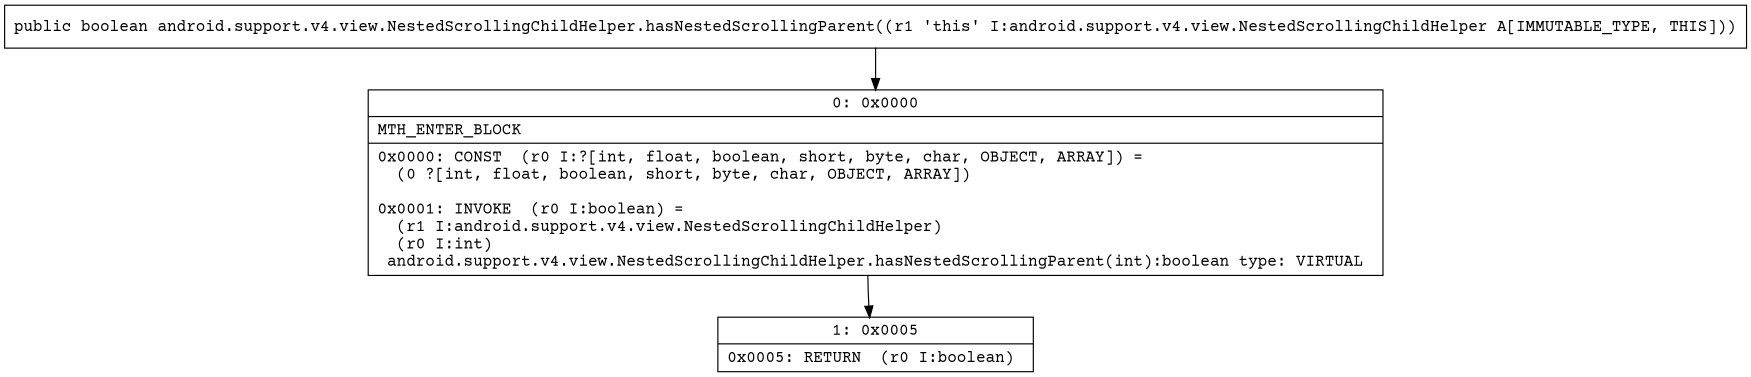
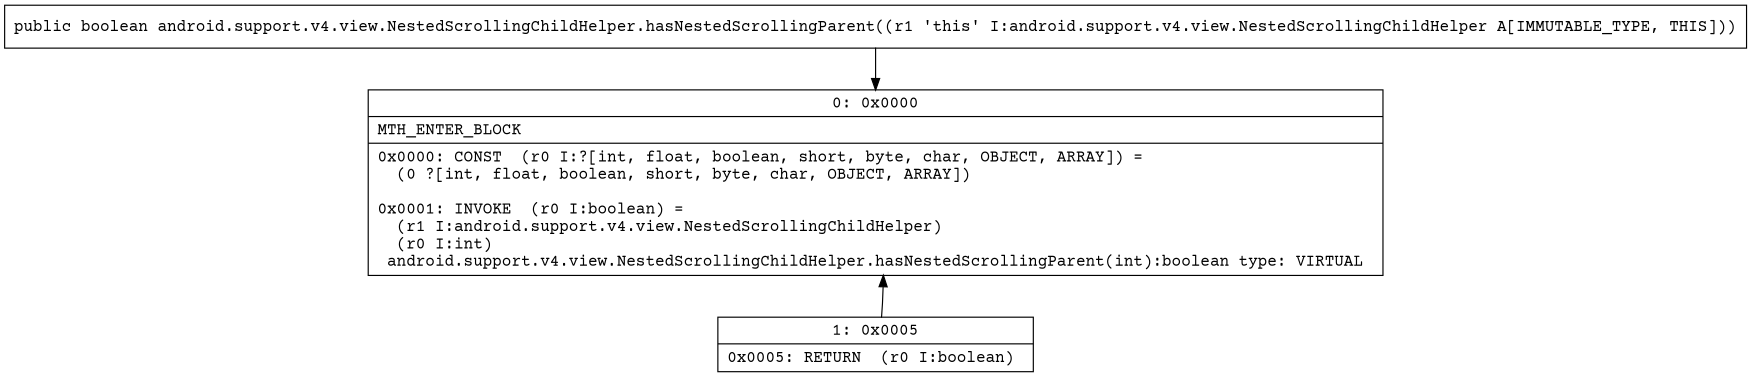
(868, 291) -> (883, 302)
